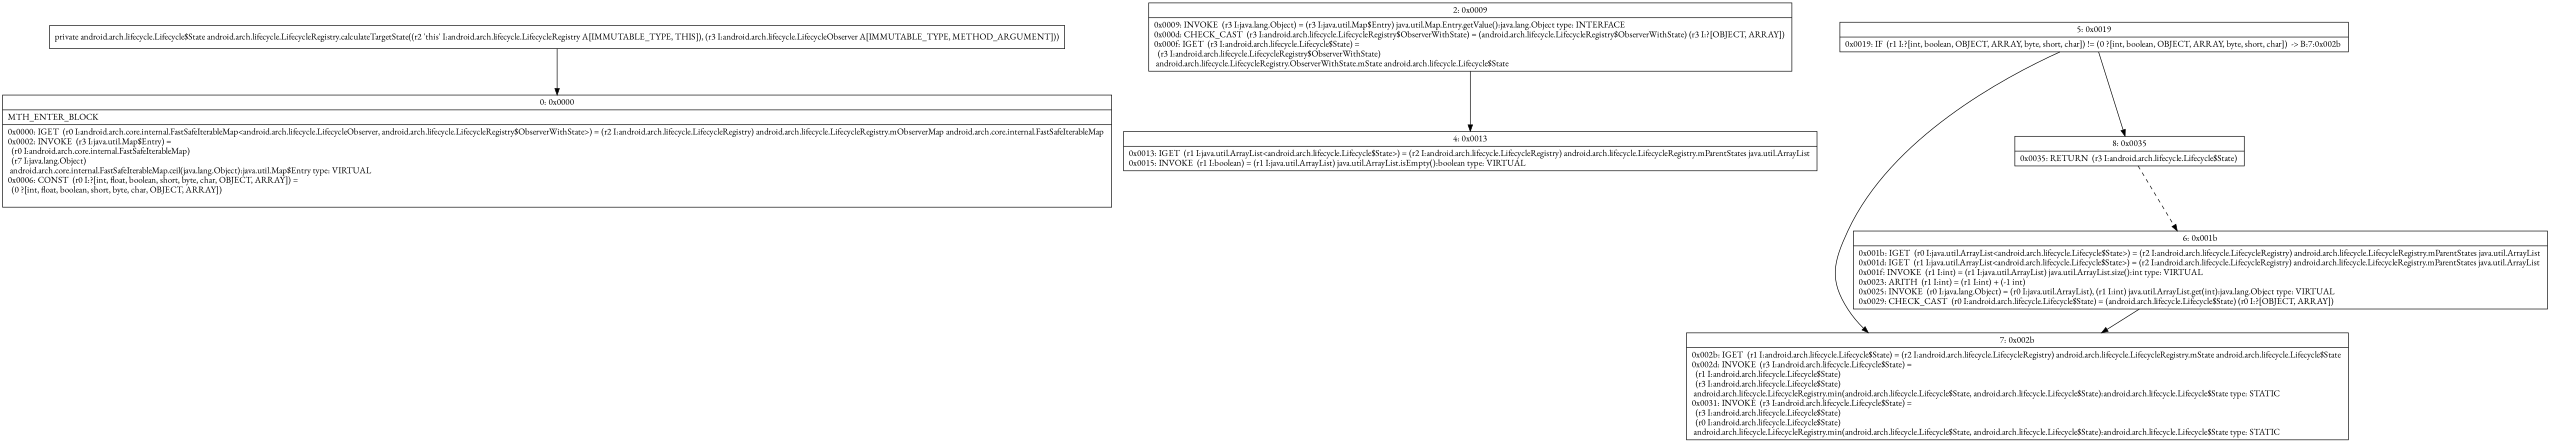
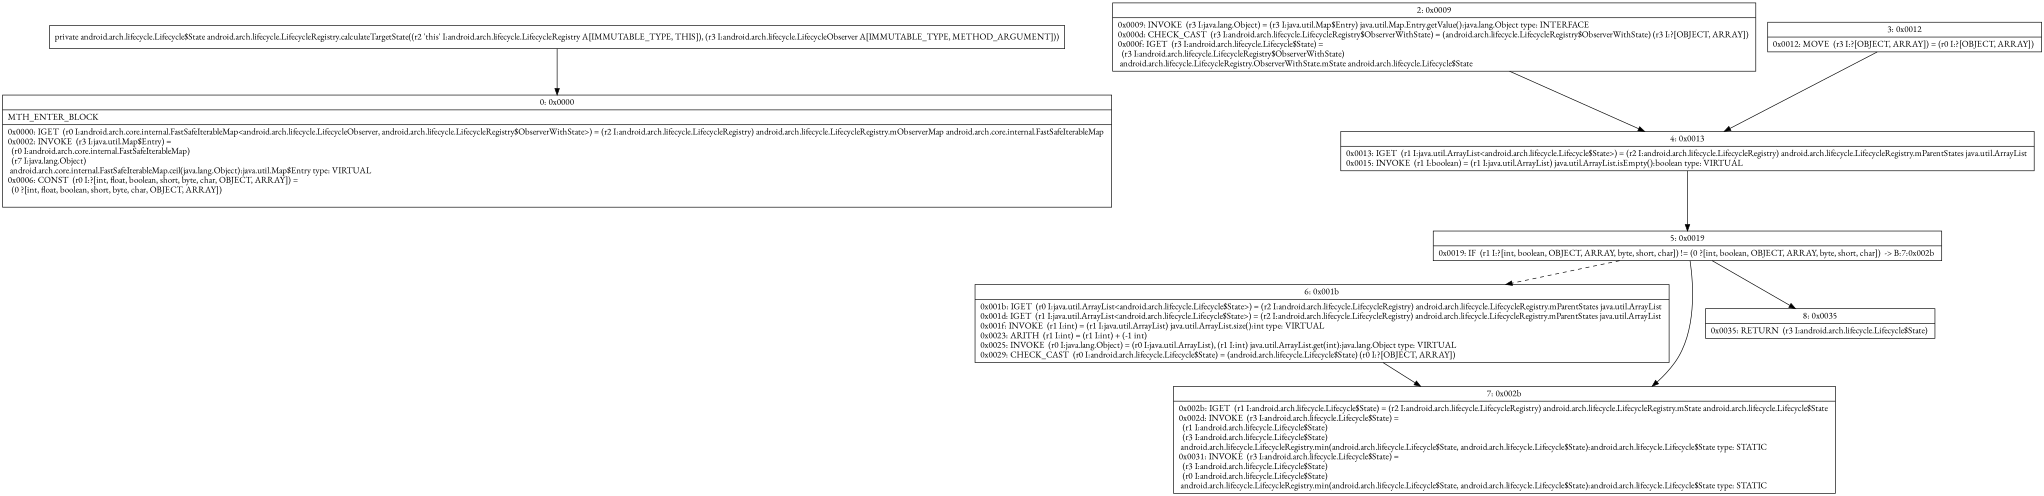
none -> (1905, 37)
(2156, 196) -> (1566, 272)
none -> (1687, 198)
